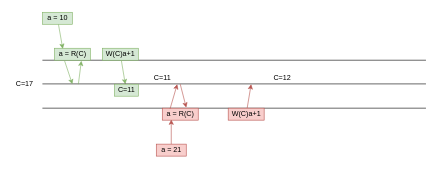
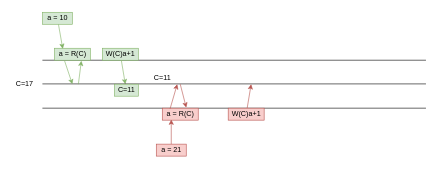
(282, 78) -> none
